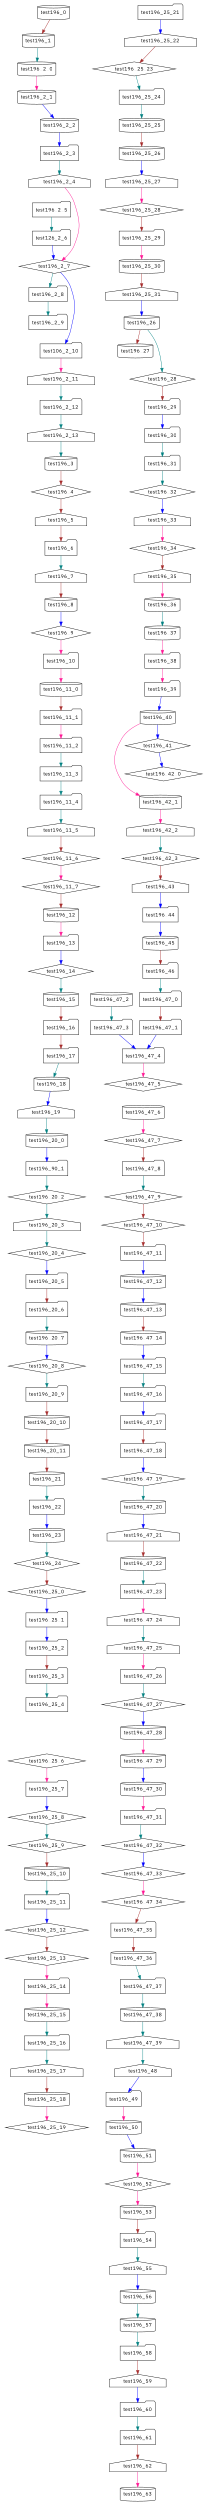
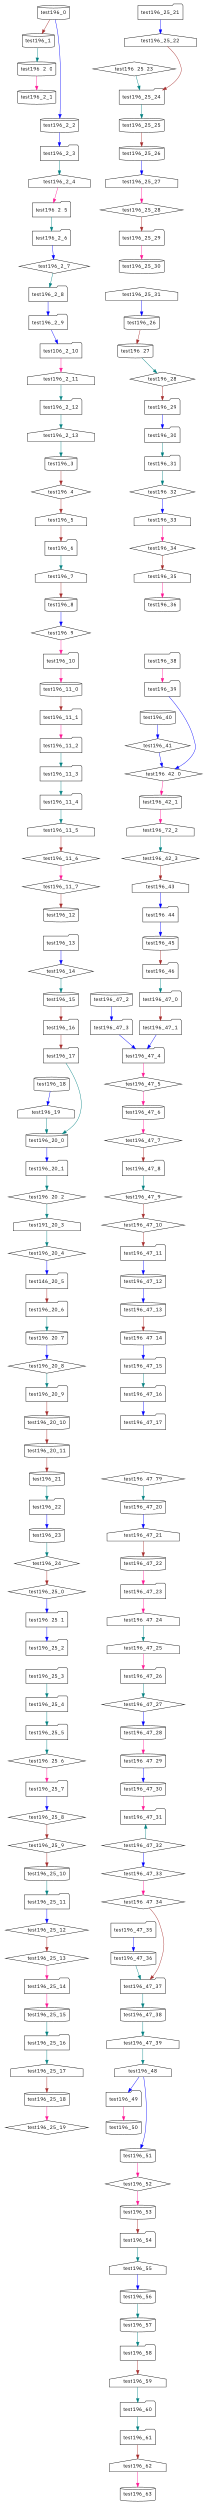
(149, 53) -> (181, 68)
(47, 110) -> (60, 67)
(79, 223) -> (56, 193)
(52, 238) -> (52, 238)
(142, 279) -> none
(75, 305) -> (54, 335)
(48, 307) -> (48, 307)
(158, 348) -> (148, 364)
(162, 633) -> none
(160, 702) -> (192, 732)
(115, 758) -> (162, 786)
(160, 830) -> (160, 830)
(61, 927) -> none
(112, 1012) -> (112, 1012)
(57, 1068) -> (81, 1099)
none -> (143, 1096)
(47, 1169) -> (47, 1169)
(47, 1225) -> (47, 1225)
(47, 1282) -> (47, 1282)
(143, 1451) -> none
(143, 1479) -> (143, 1479)
(143, 1576) -> (143, 1576)
(47, 1660) -> none
none -> (47, 1733)
(47, 1830) -> (47, 1830)
(141, 1830) -> (146, 1834)
(139, 1914) -> (164, 1942)
(133, 1942) -> (133, 1942)
(130, 2140) -> (146, 2111)
(138, 2393) -> (138, 2393)
